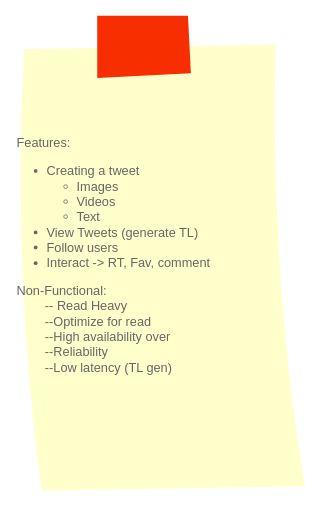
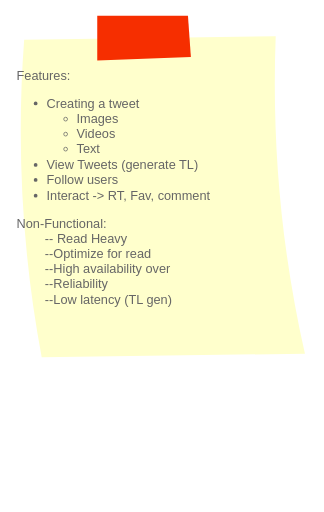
(162, 255) -> (162, 188)
